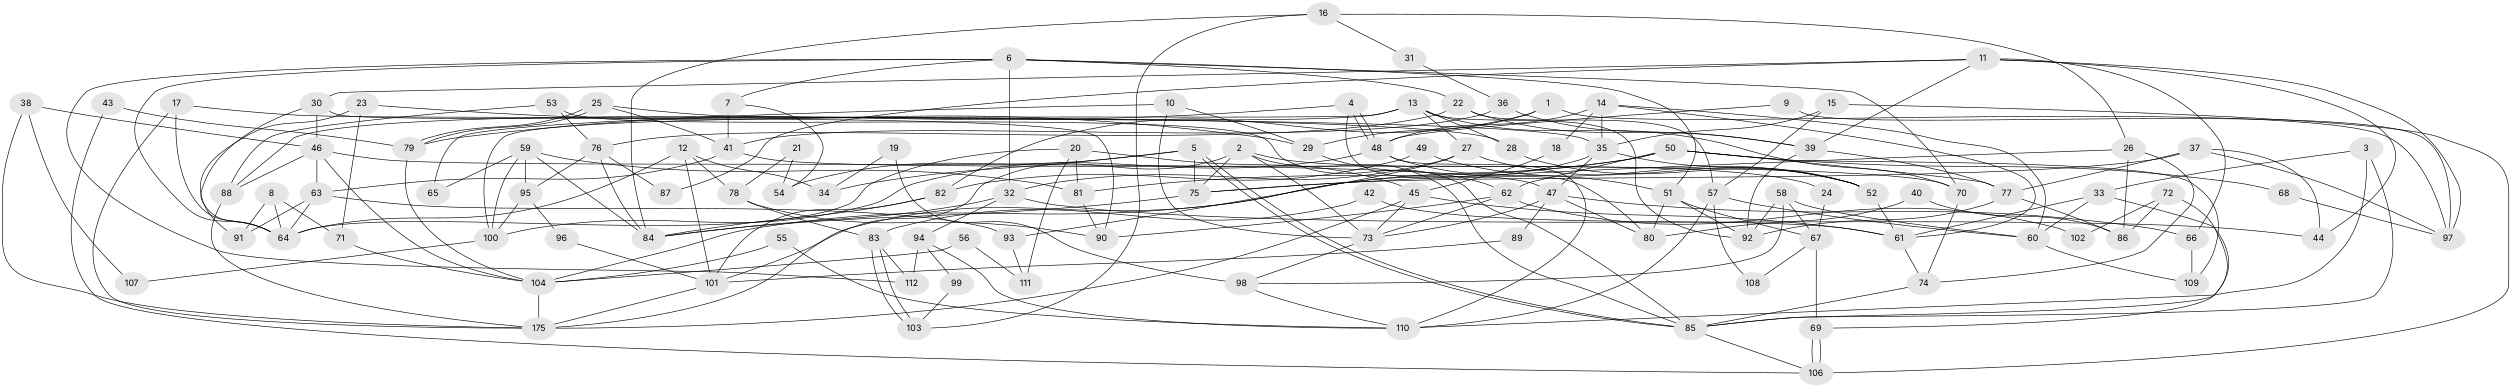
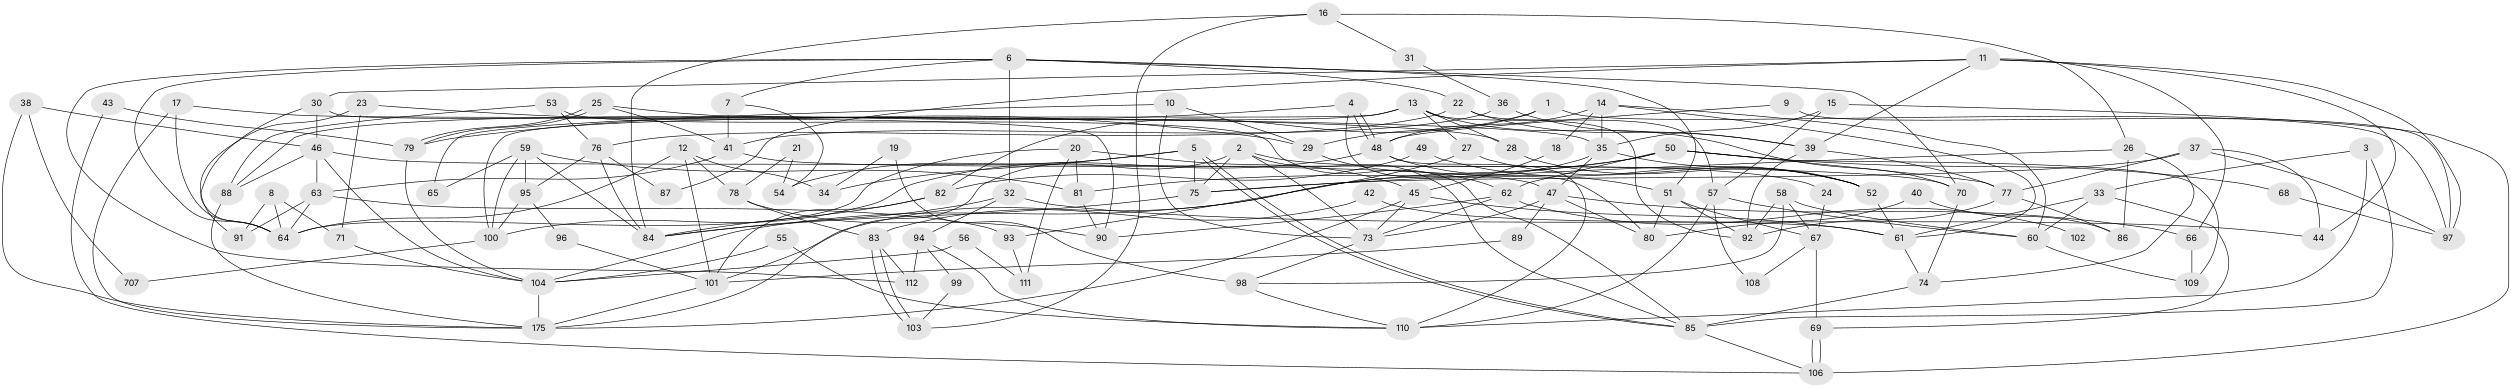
(1240, 178) -> none
(2168, 194) -> none
(132, 284) -> (132, 284)
